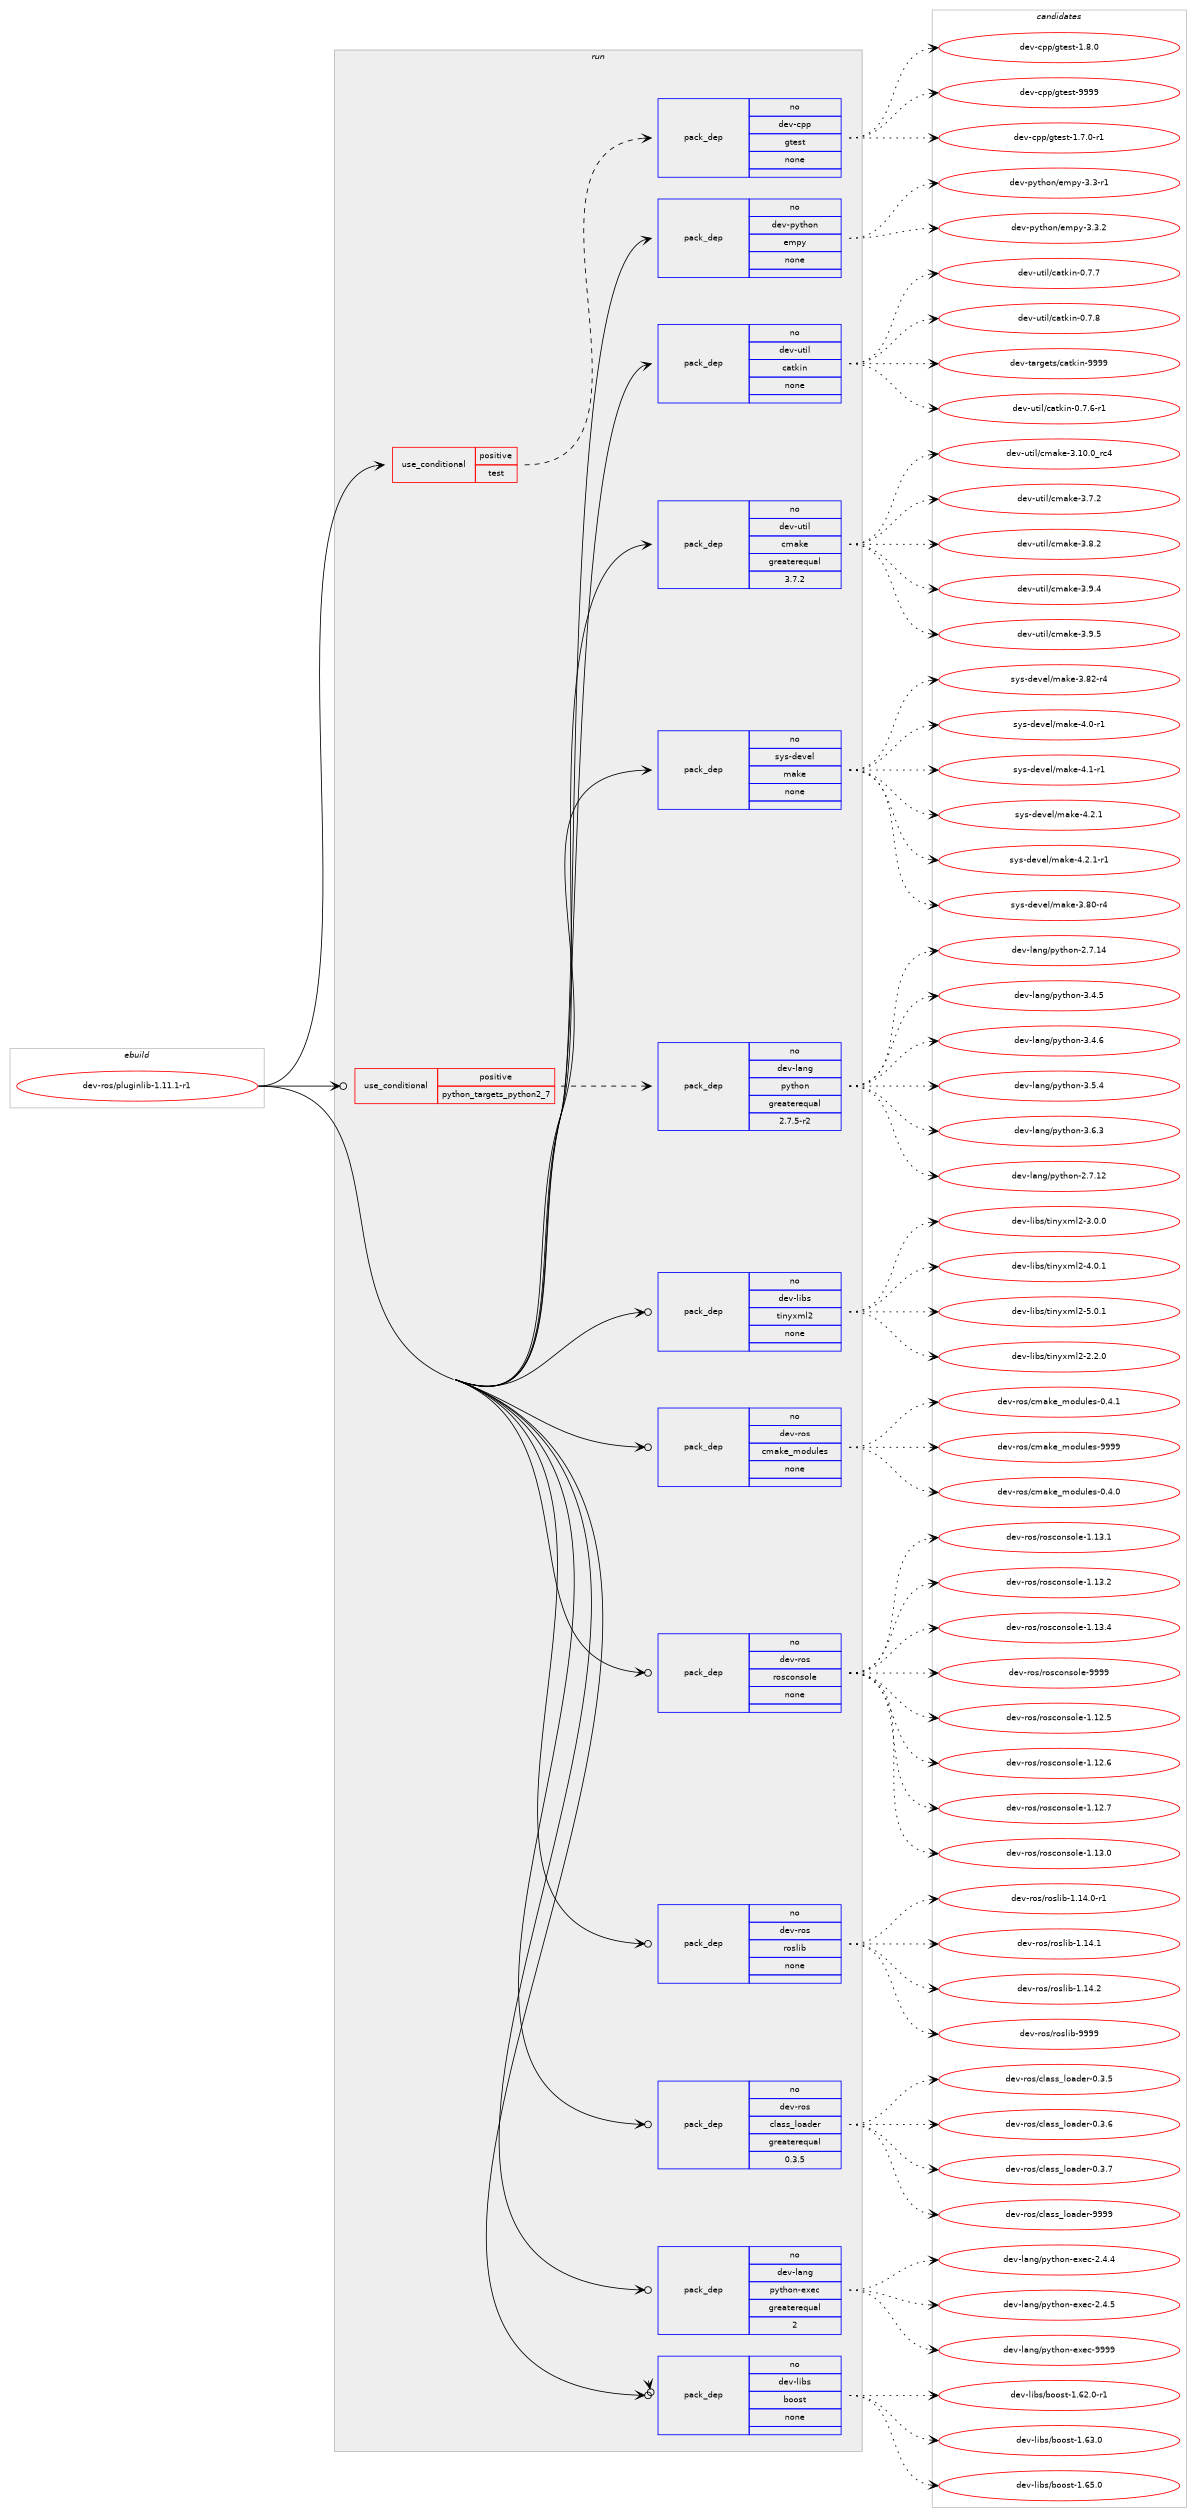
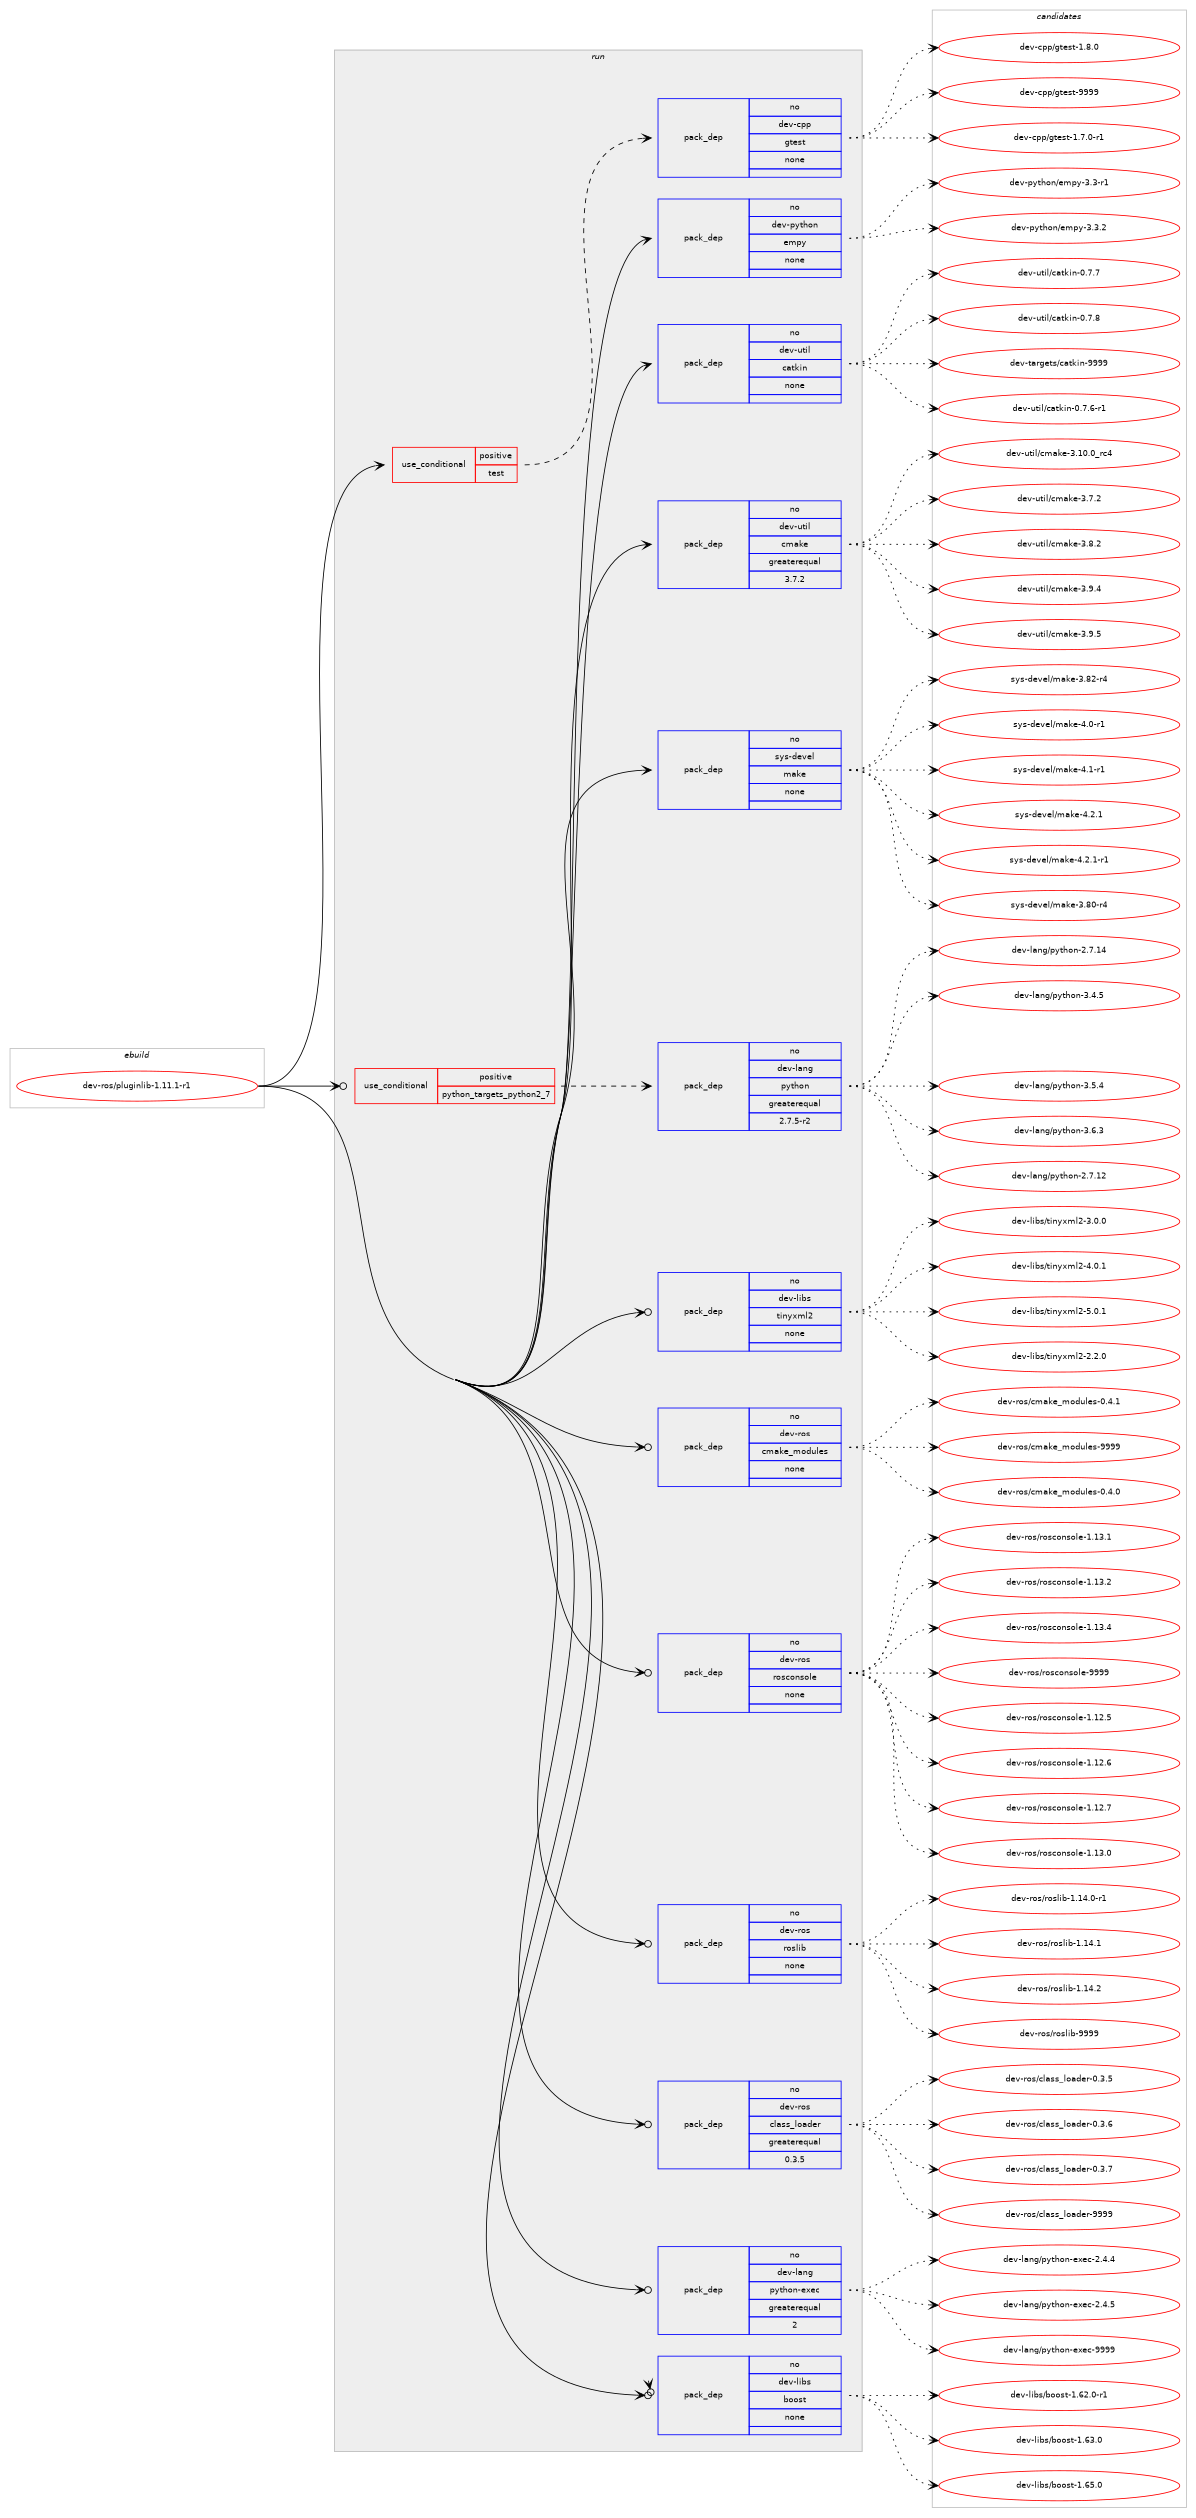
(1059, 1041) -> none
